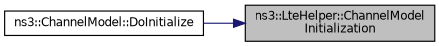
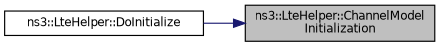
(104, 23) -> (104, 23)
